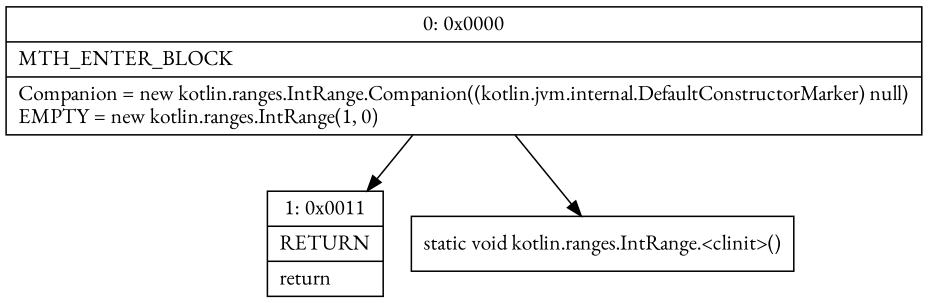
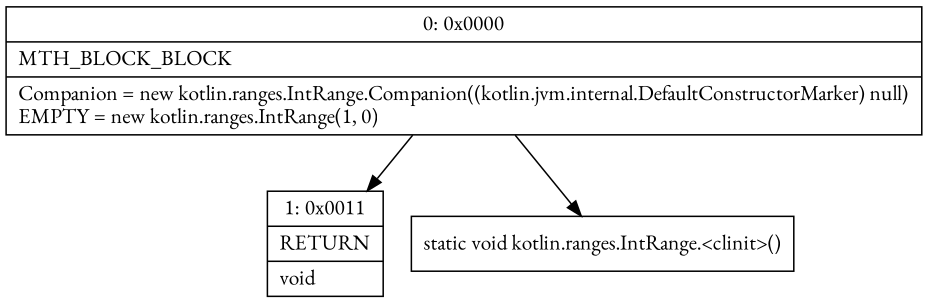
(126, 59) -> (126, 59)
(305, 278) -> (298, 278)
